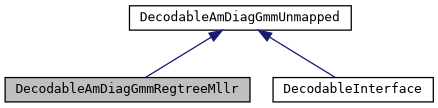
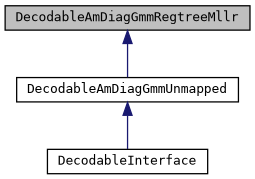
(178, 57) -> (128, 61)
